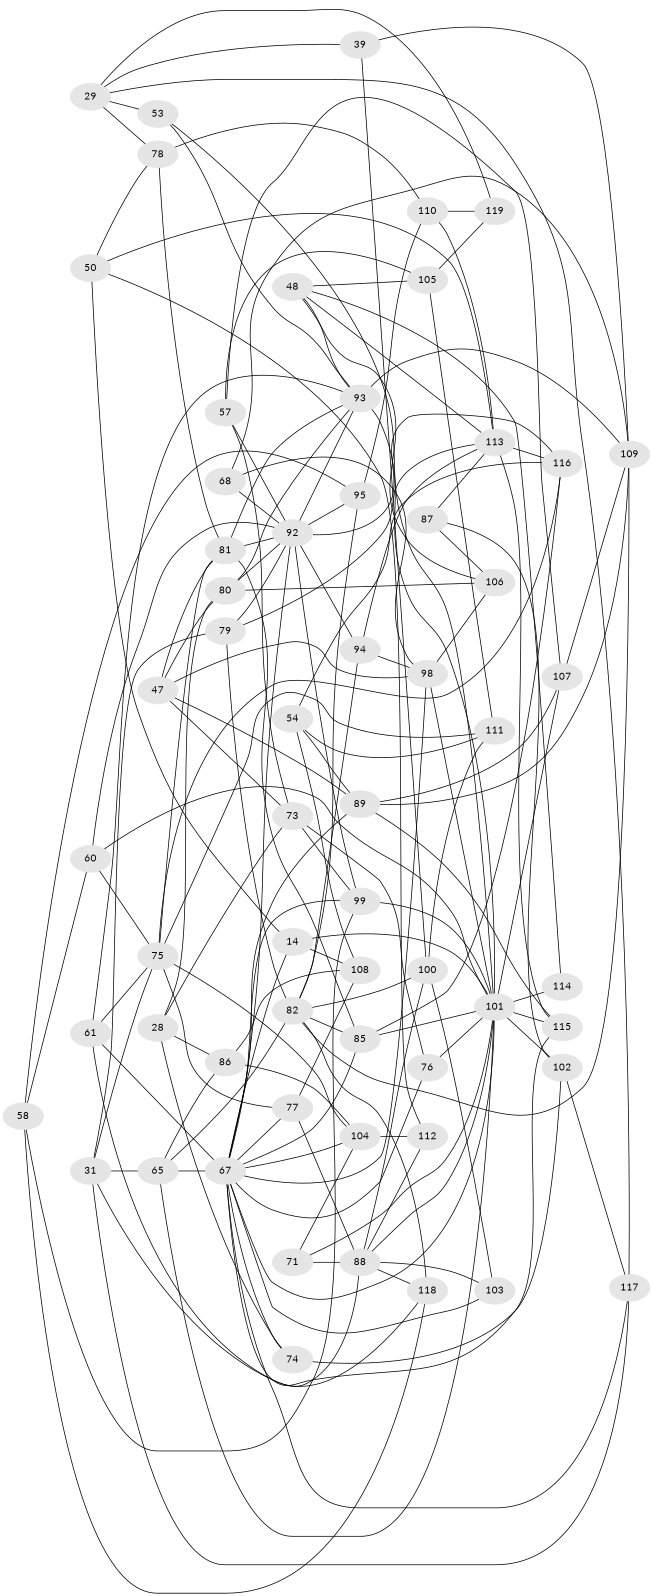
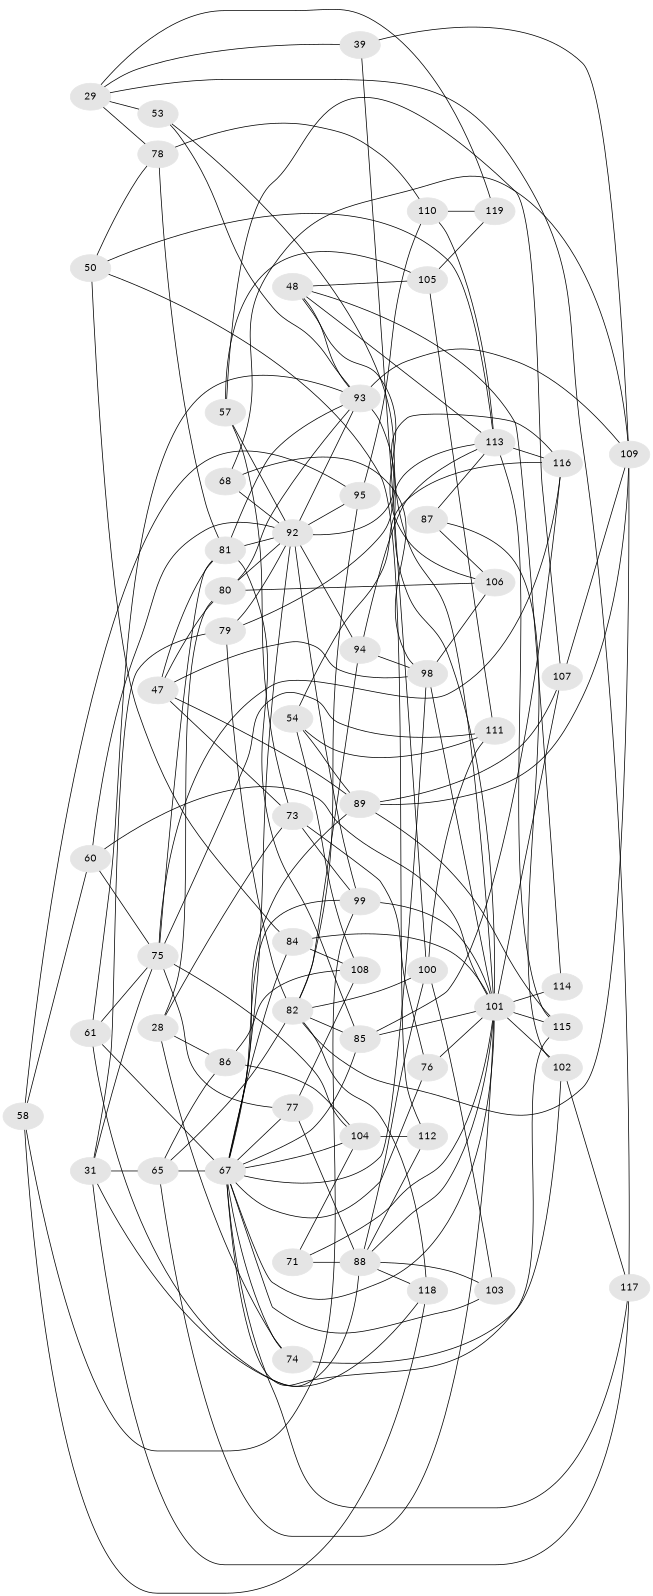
(293, 942) -> (293, 942)
